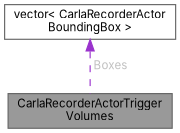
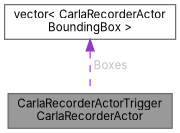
(90, 111) -> (90, 111)
